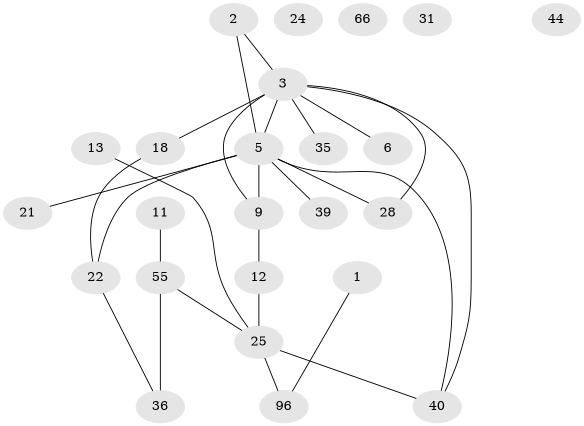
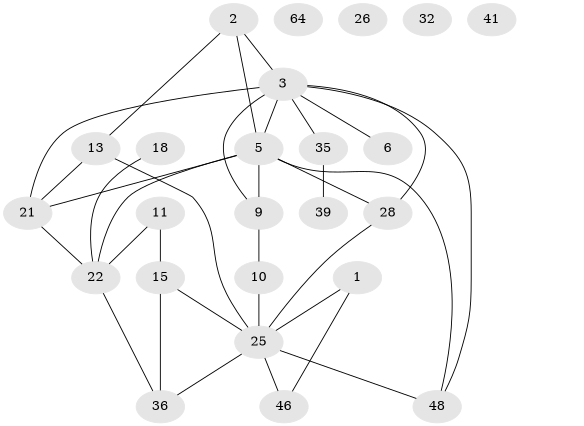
(298, 20) -> (298, 20)
(363, 20) -> (363, 20)
(427, 20) -> (427, 20)
none -> (492, 20)
(556, 20) -> none
none -> (165, 84)
(222, 116) -> (123, 110)
none -> (62, 181)
(291, 181) -> (323, 187)
none -> (62, 245)
none -> (128, 245)
none -> (315, 271)
(160, 278) -> (160, 278)
(259, 278) -> (259, 278)
none -> (308, 310)
none -> (210, 375)
(284, 407) -> (284, 407)
(437, 407) -> (437, 407)
